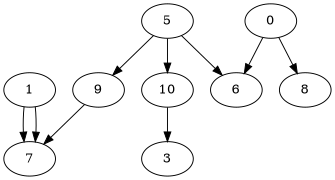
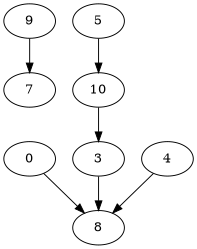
(137, 52) -> none
(30, 90) -> none
(236, 90) -> none
none -> (167, 159)
none -> (99, 189)
